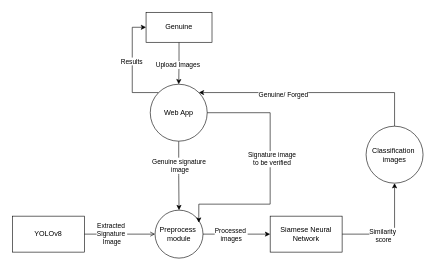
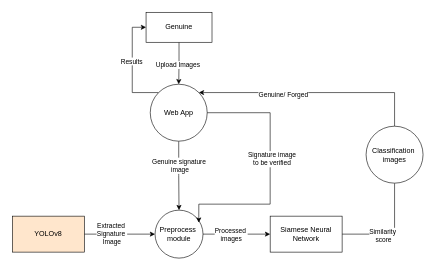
(395, 188) -> (395, 186)
(48, 234) -> (48, 234)
(151, 234) -> (149, 234)
